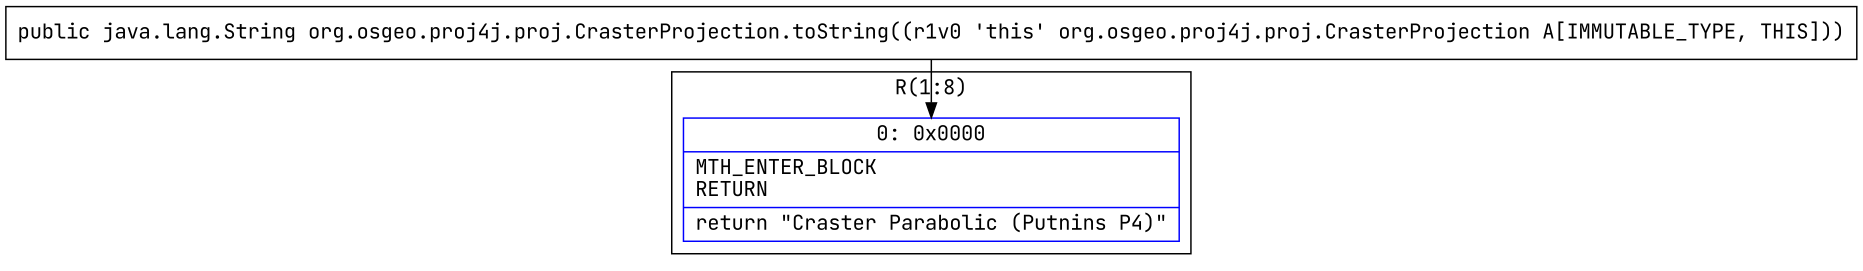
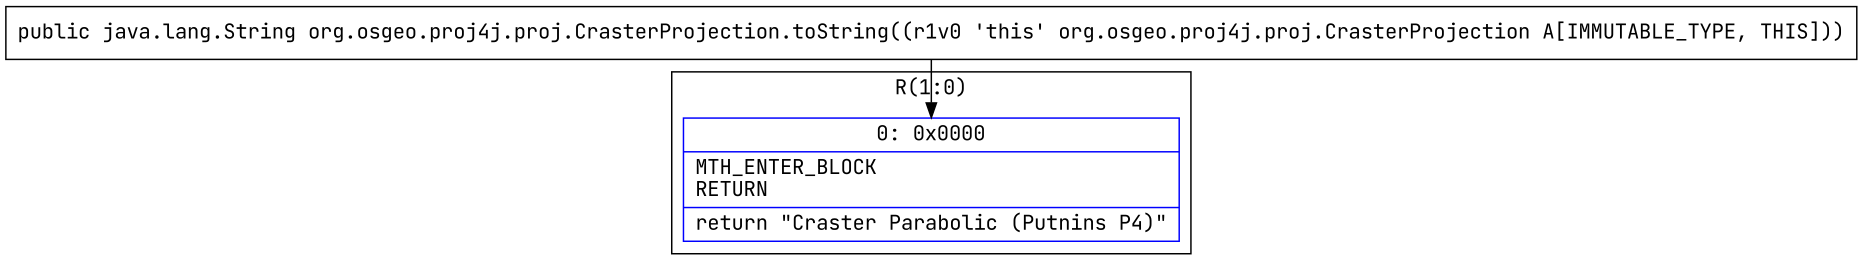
(931, 89) -> (931, 89)
